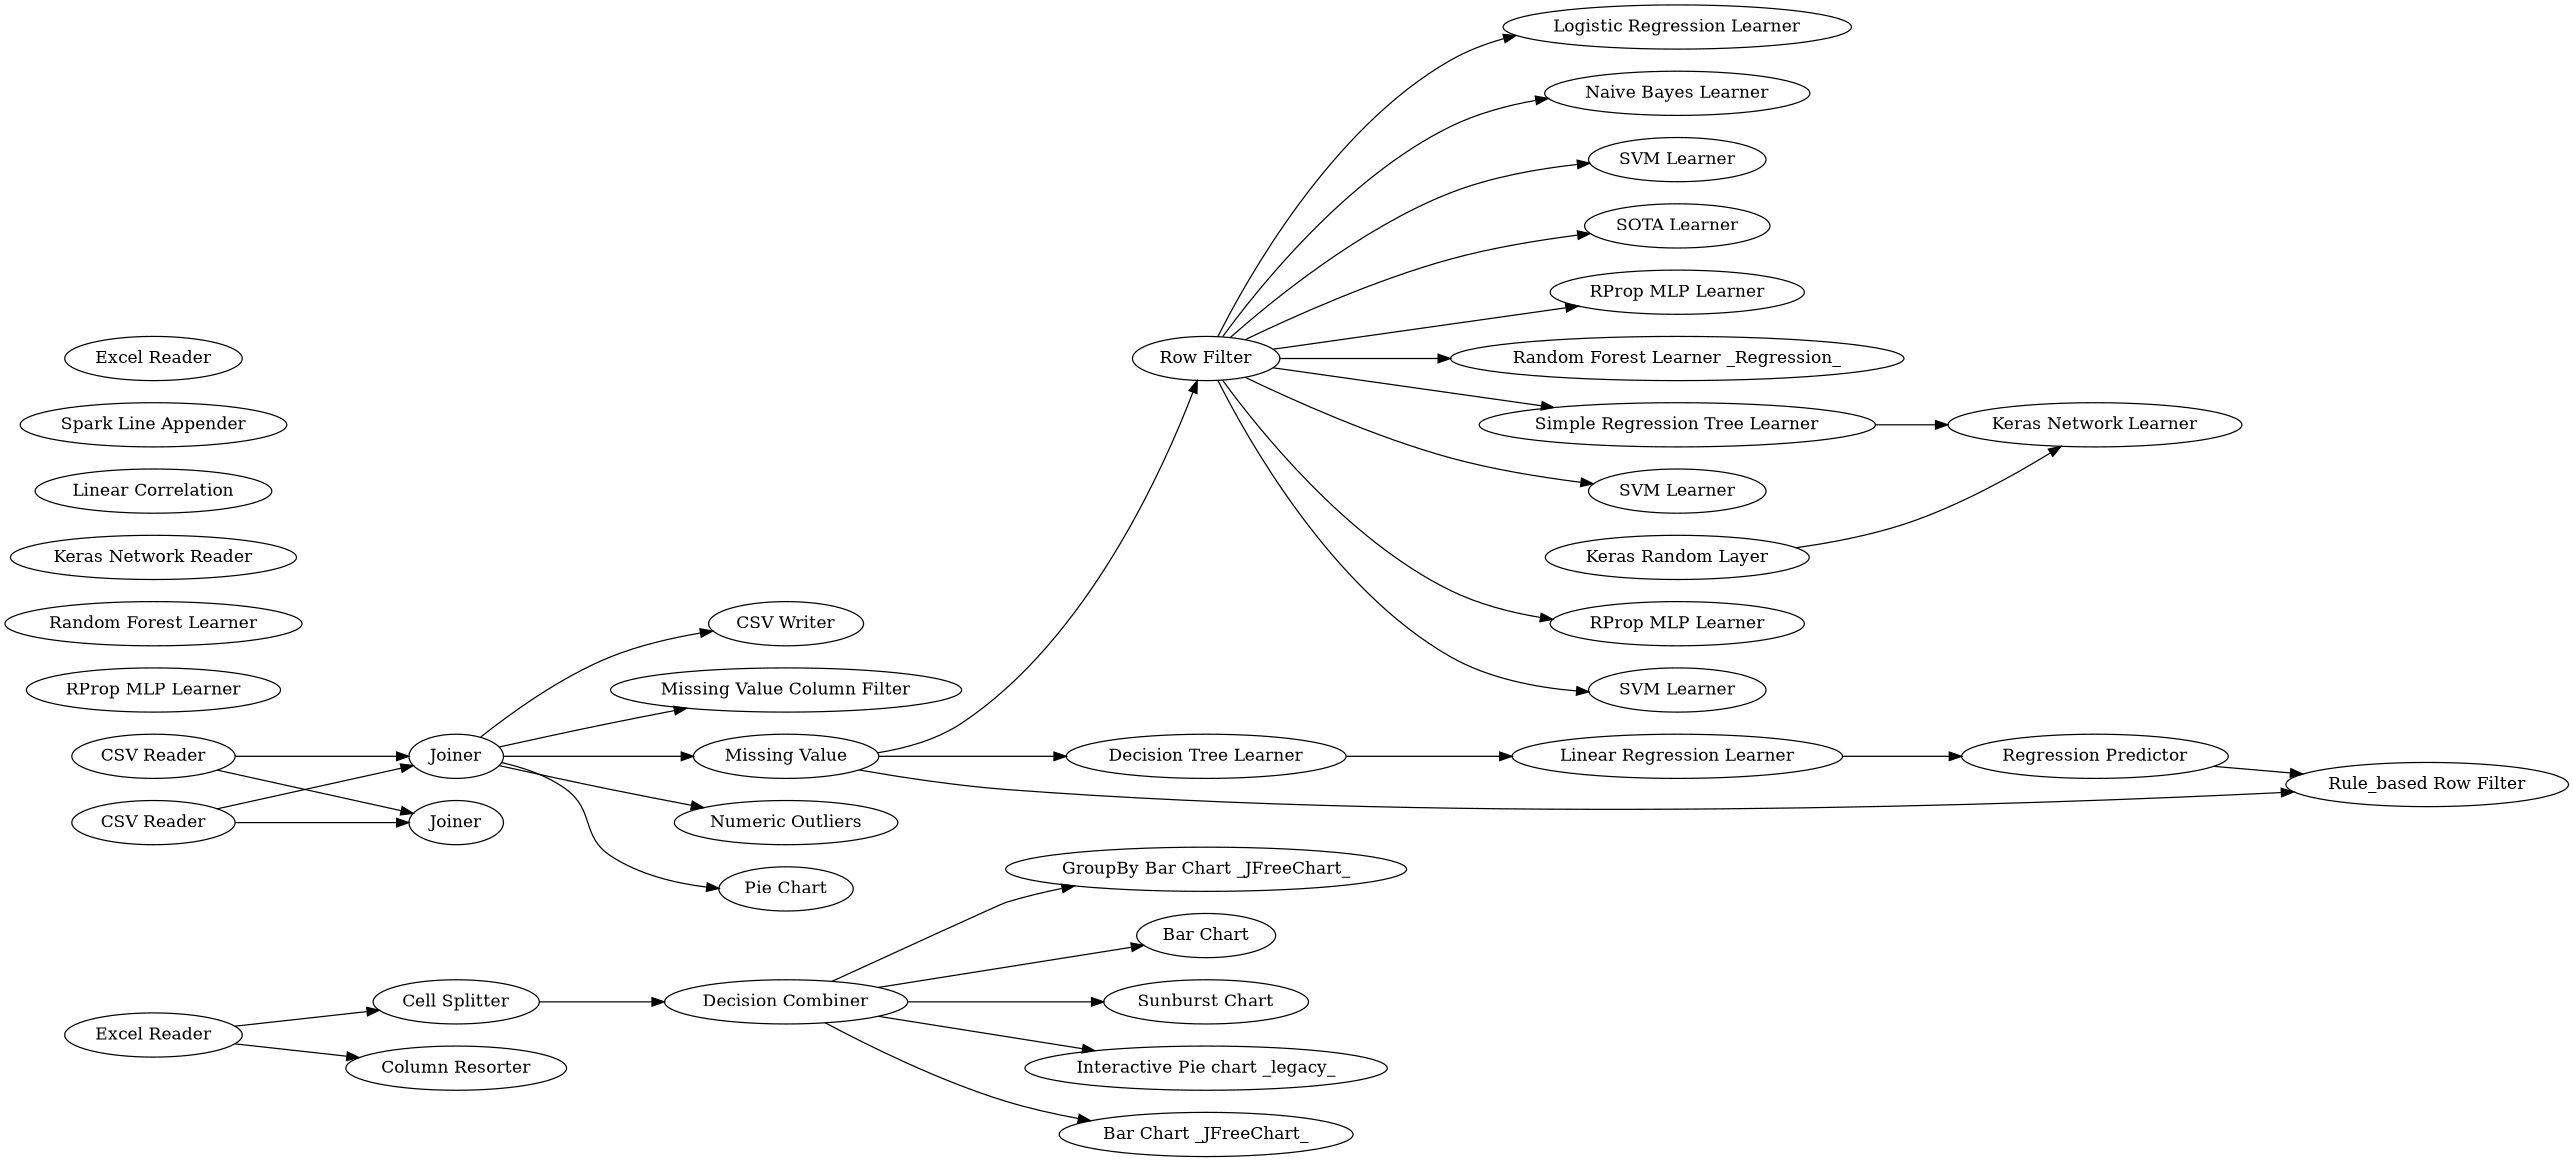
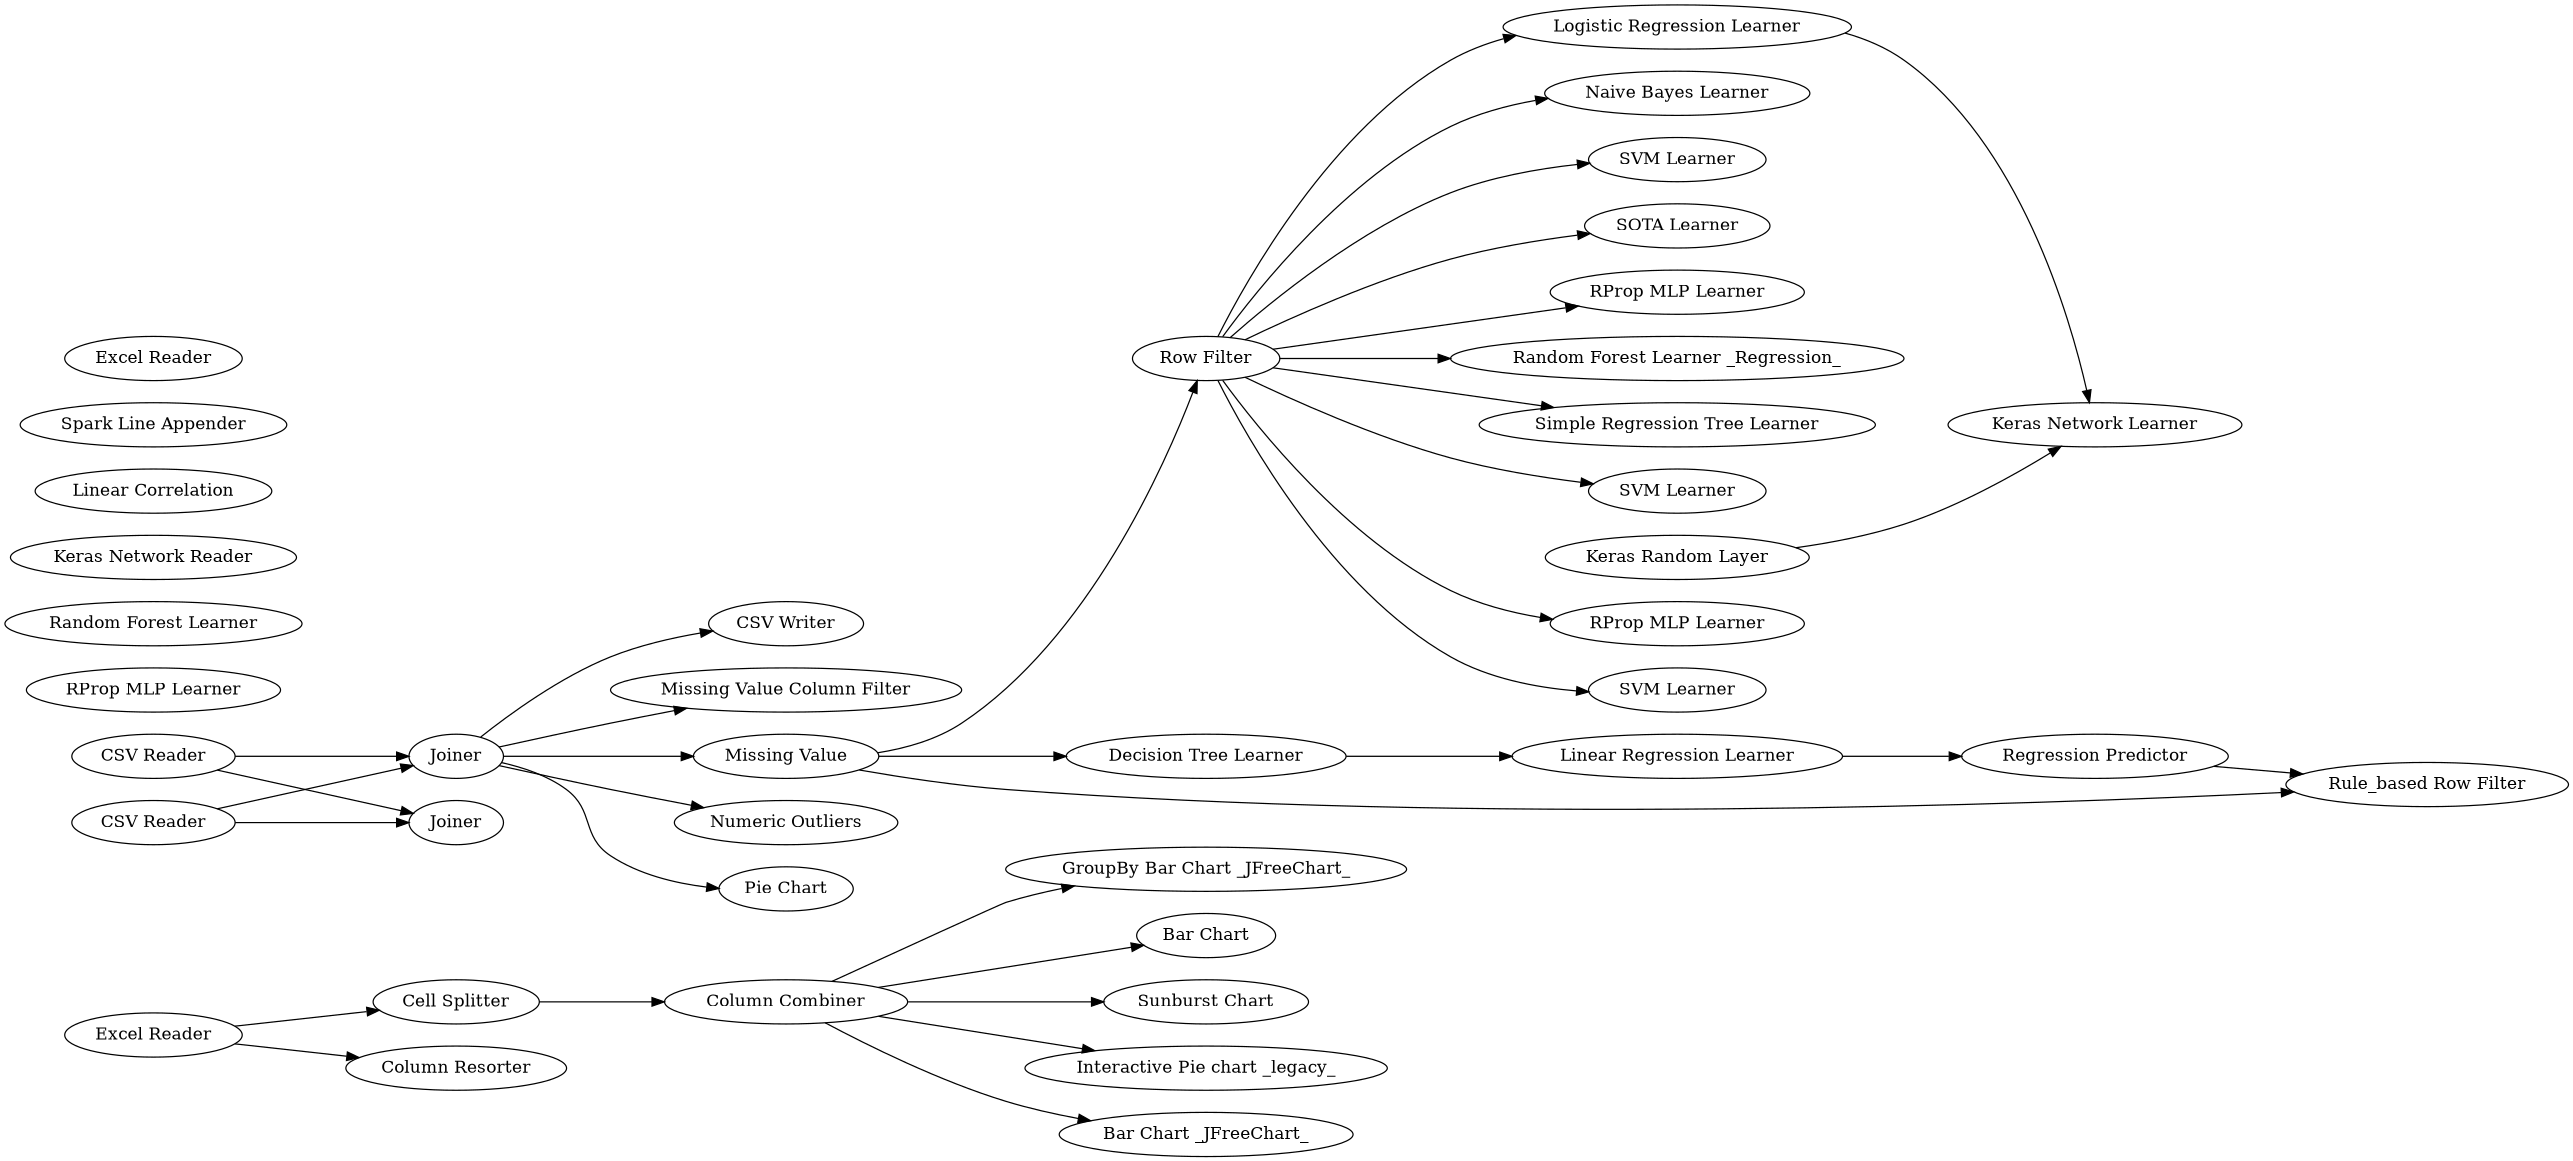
(1905, 425) -> (2008, 181)
(786, 1002) -> (786, 1002)
